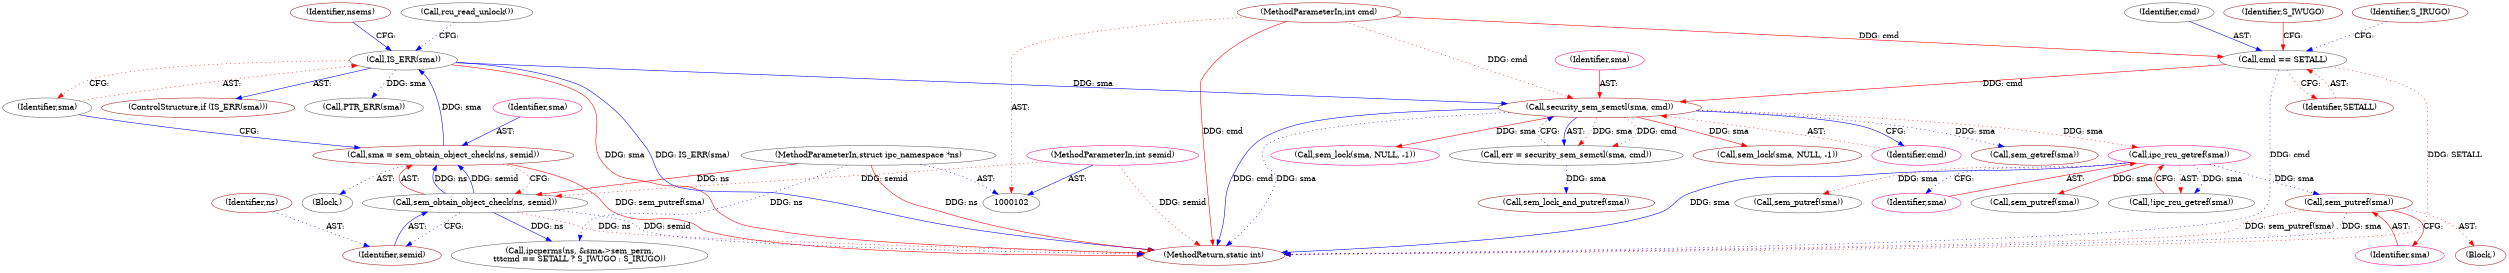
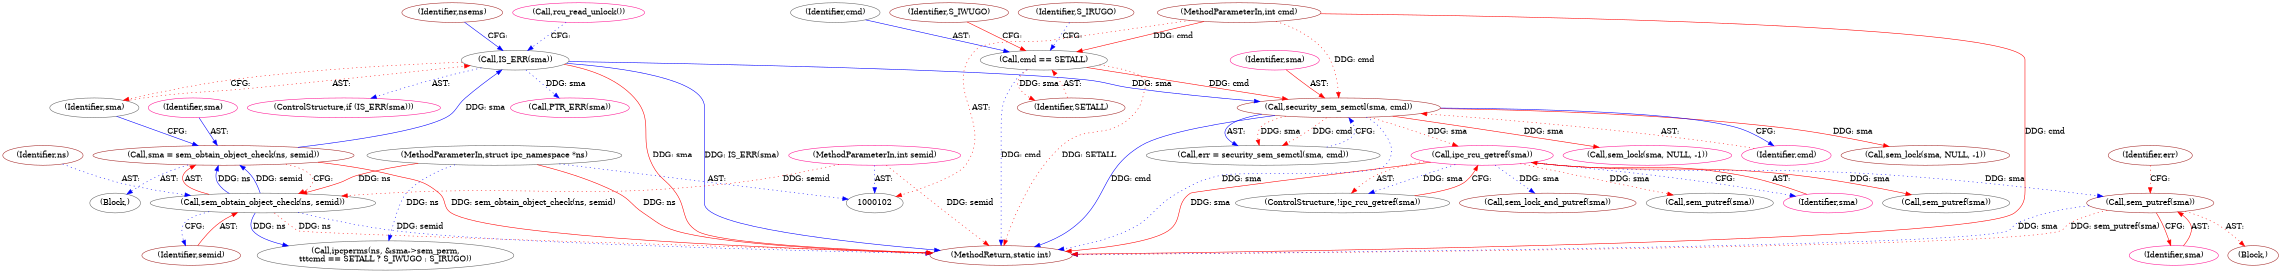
(467, 13) -> (579, 13)
(306, 83) -> (428, 81)
(2312, 84) -> (1039, 84)
(198, 108) -> (344, 108)
(364, 108) -> (570, 108)
(2035, 155) -> none
none -> (2150, 155)
(1566, 176) -> (1513, 178)
(1063, 179) -> (875, 176)
(1705, 189) -> (1239, 186)
(660, 203) -> (534, 203)
(2181, 203) -> (1343, 203)
(405, 226) -> (213, 228)
(319, 228) -> (123, 184)
